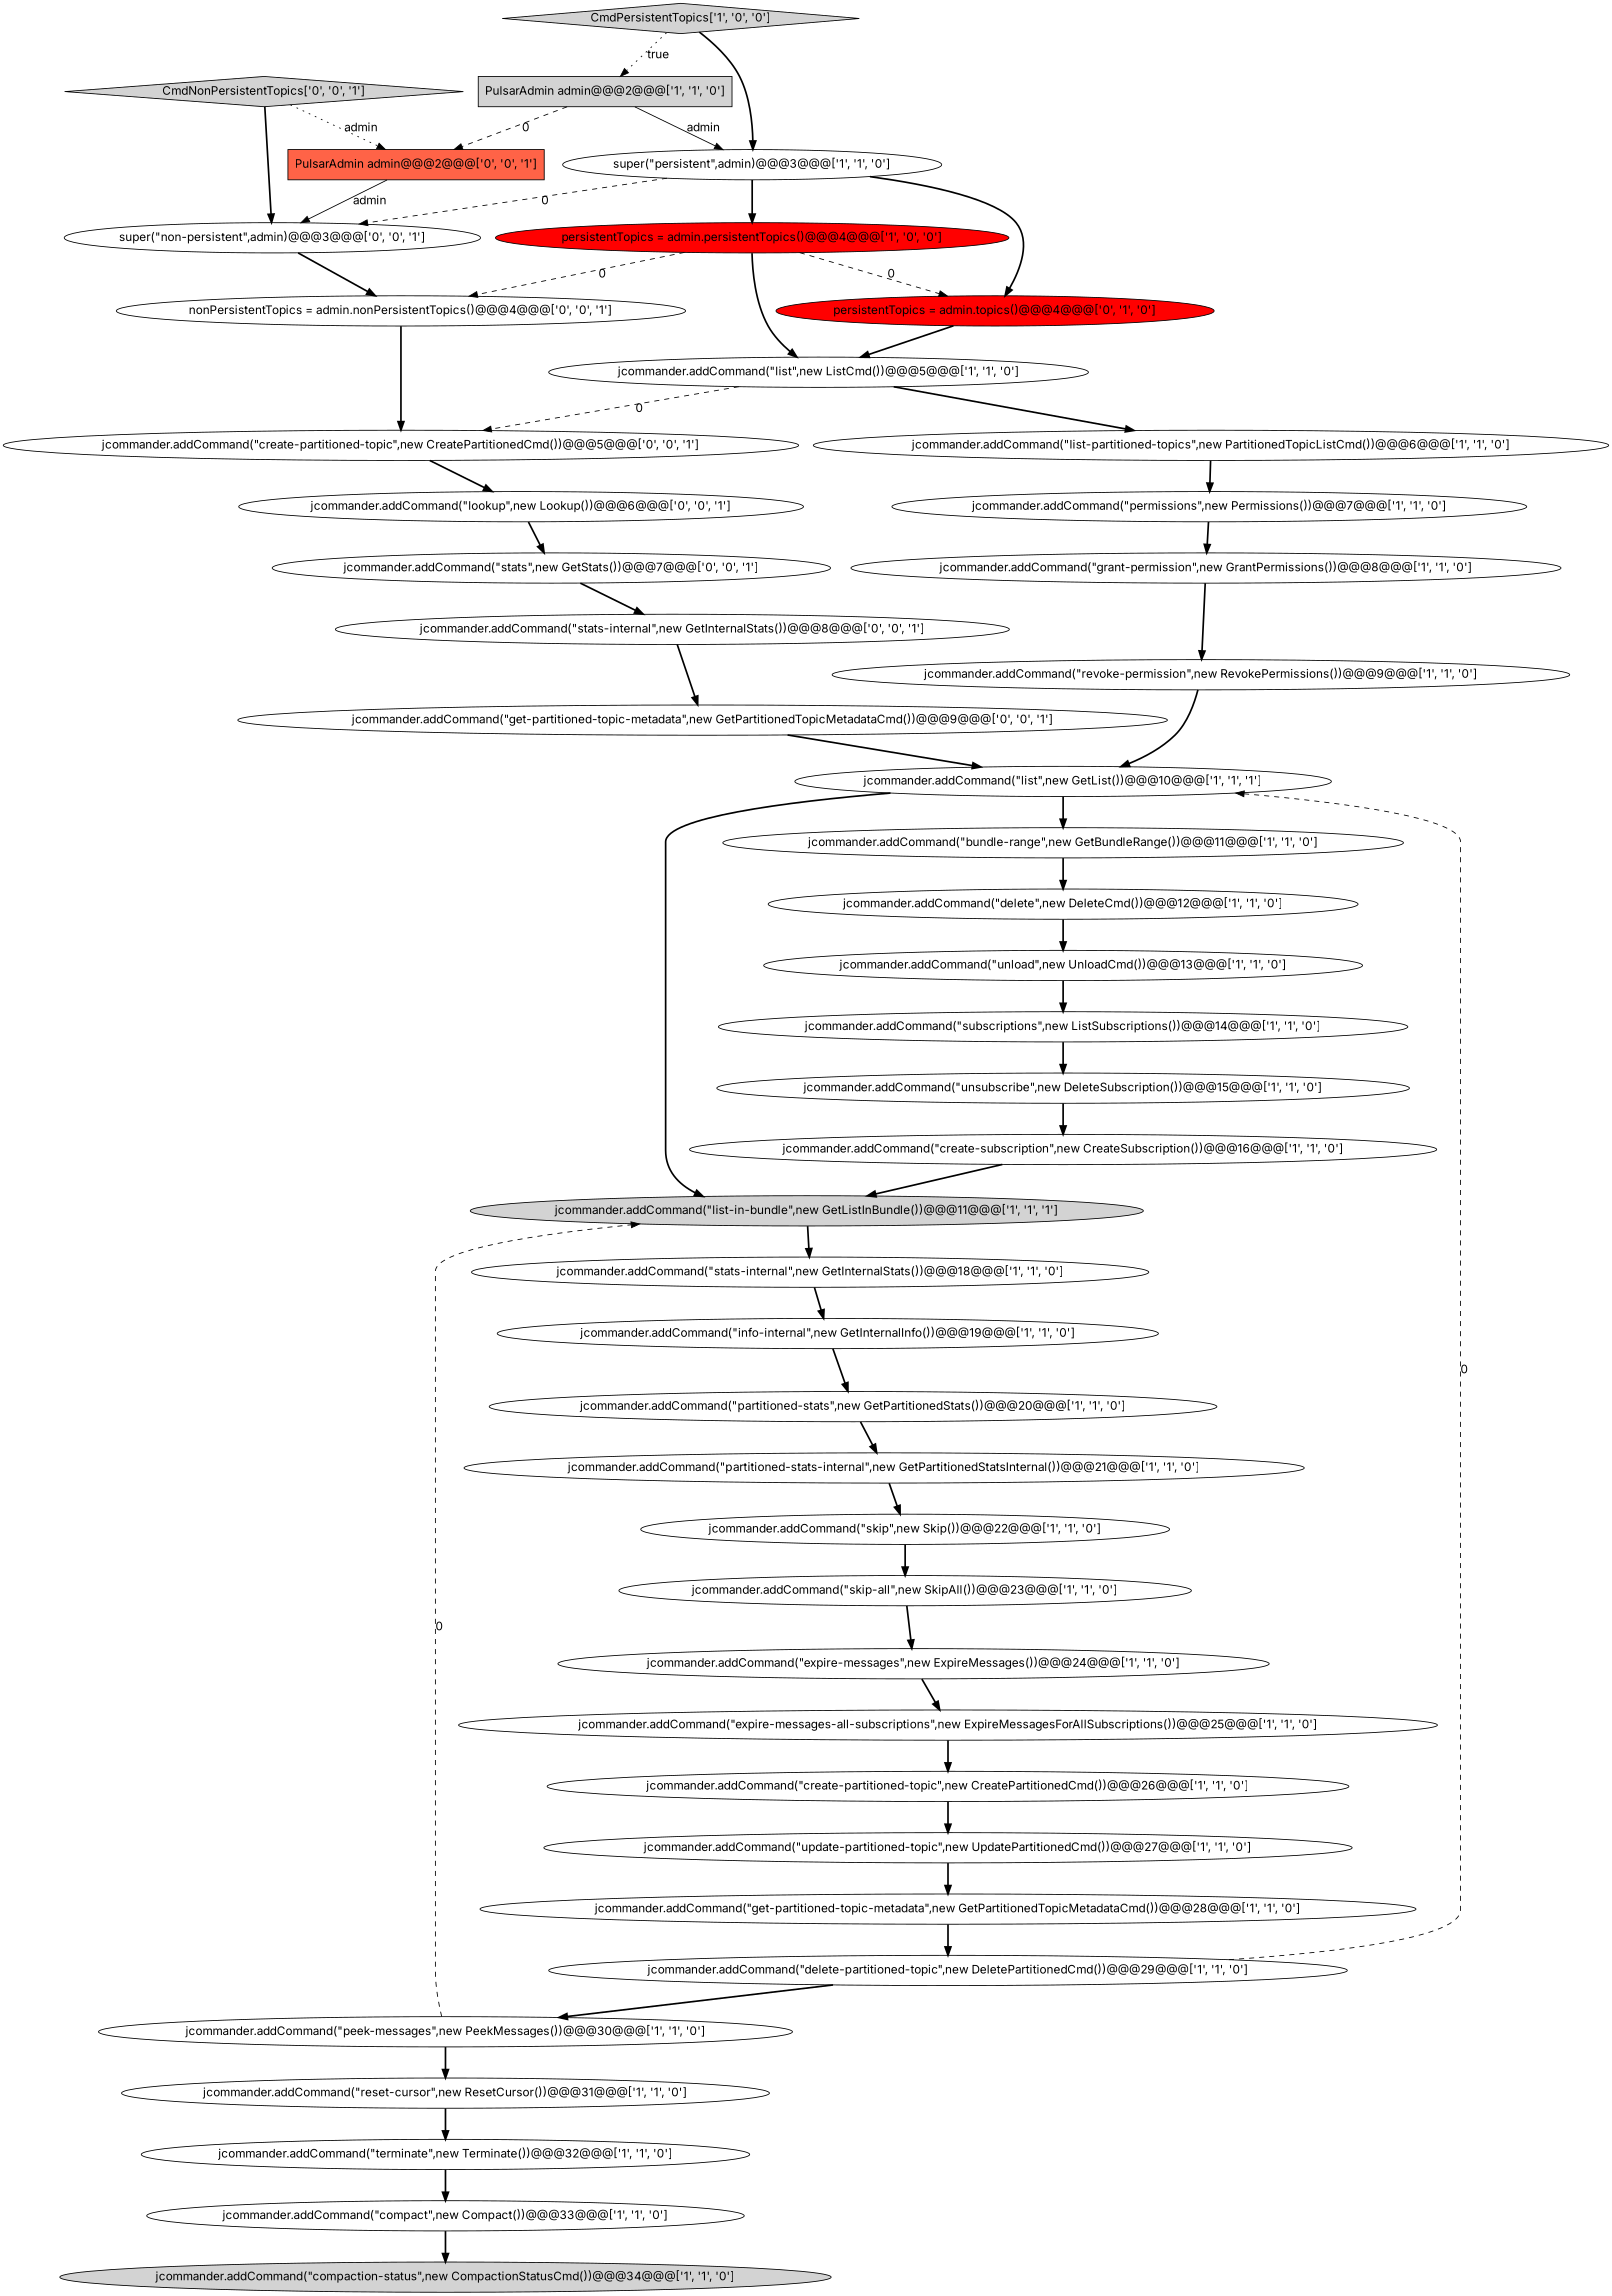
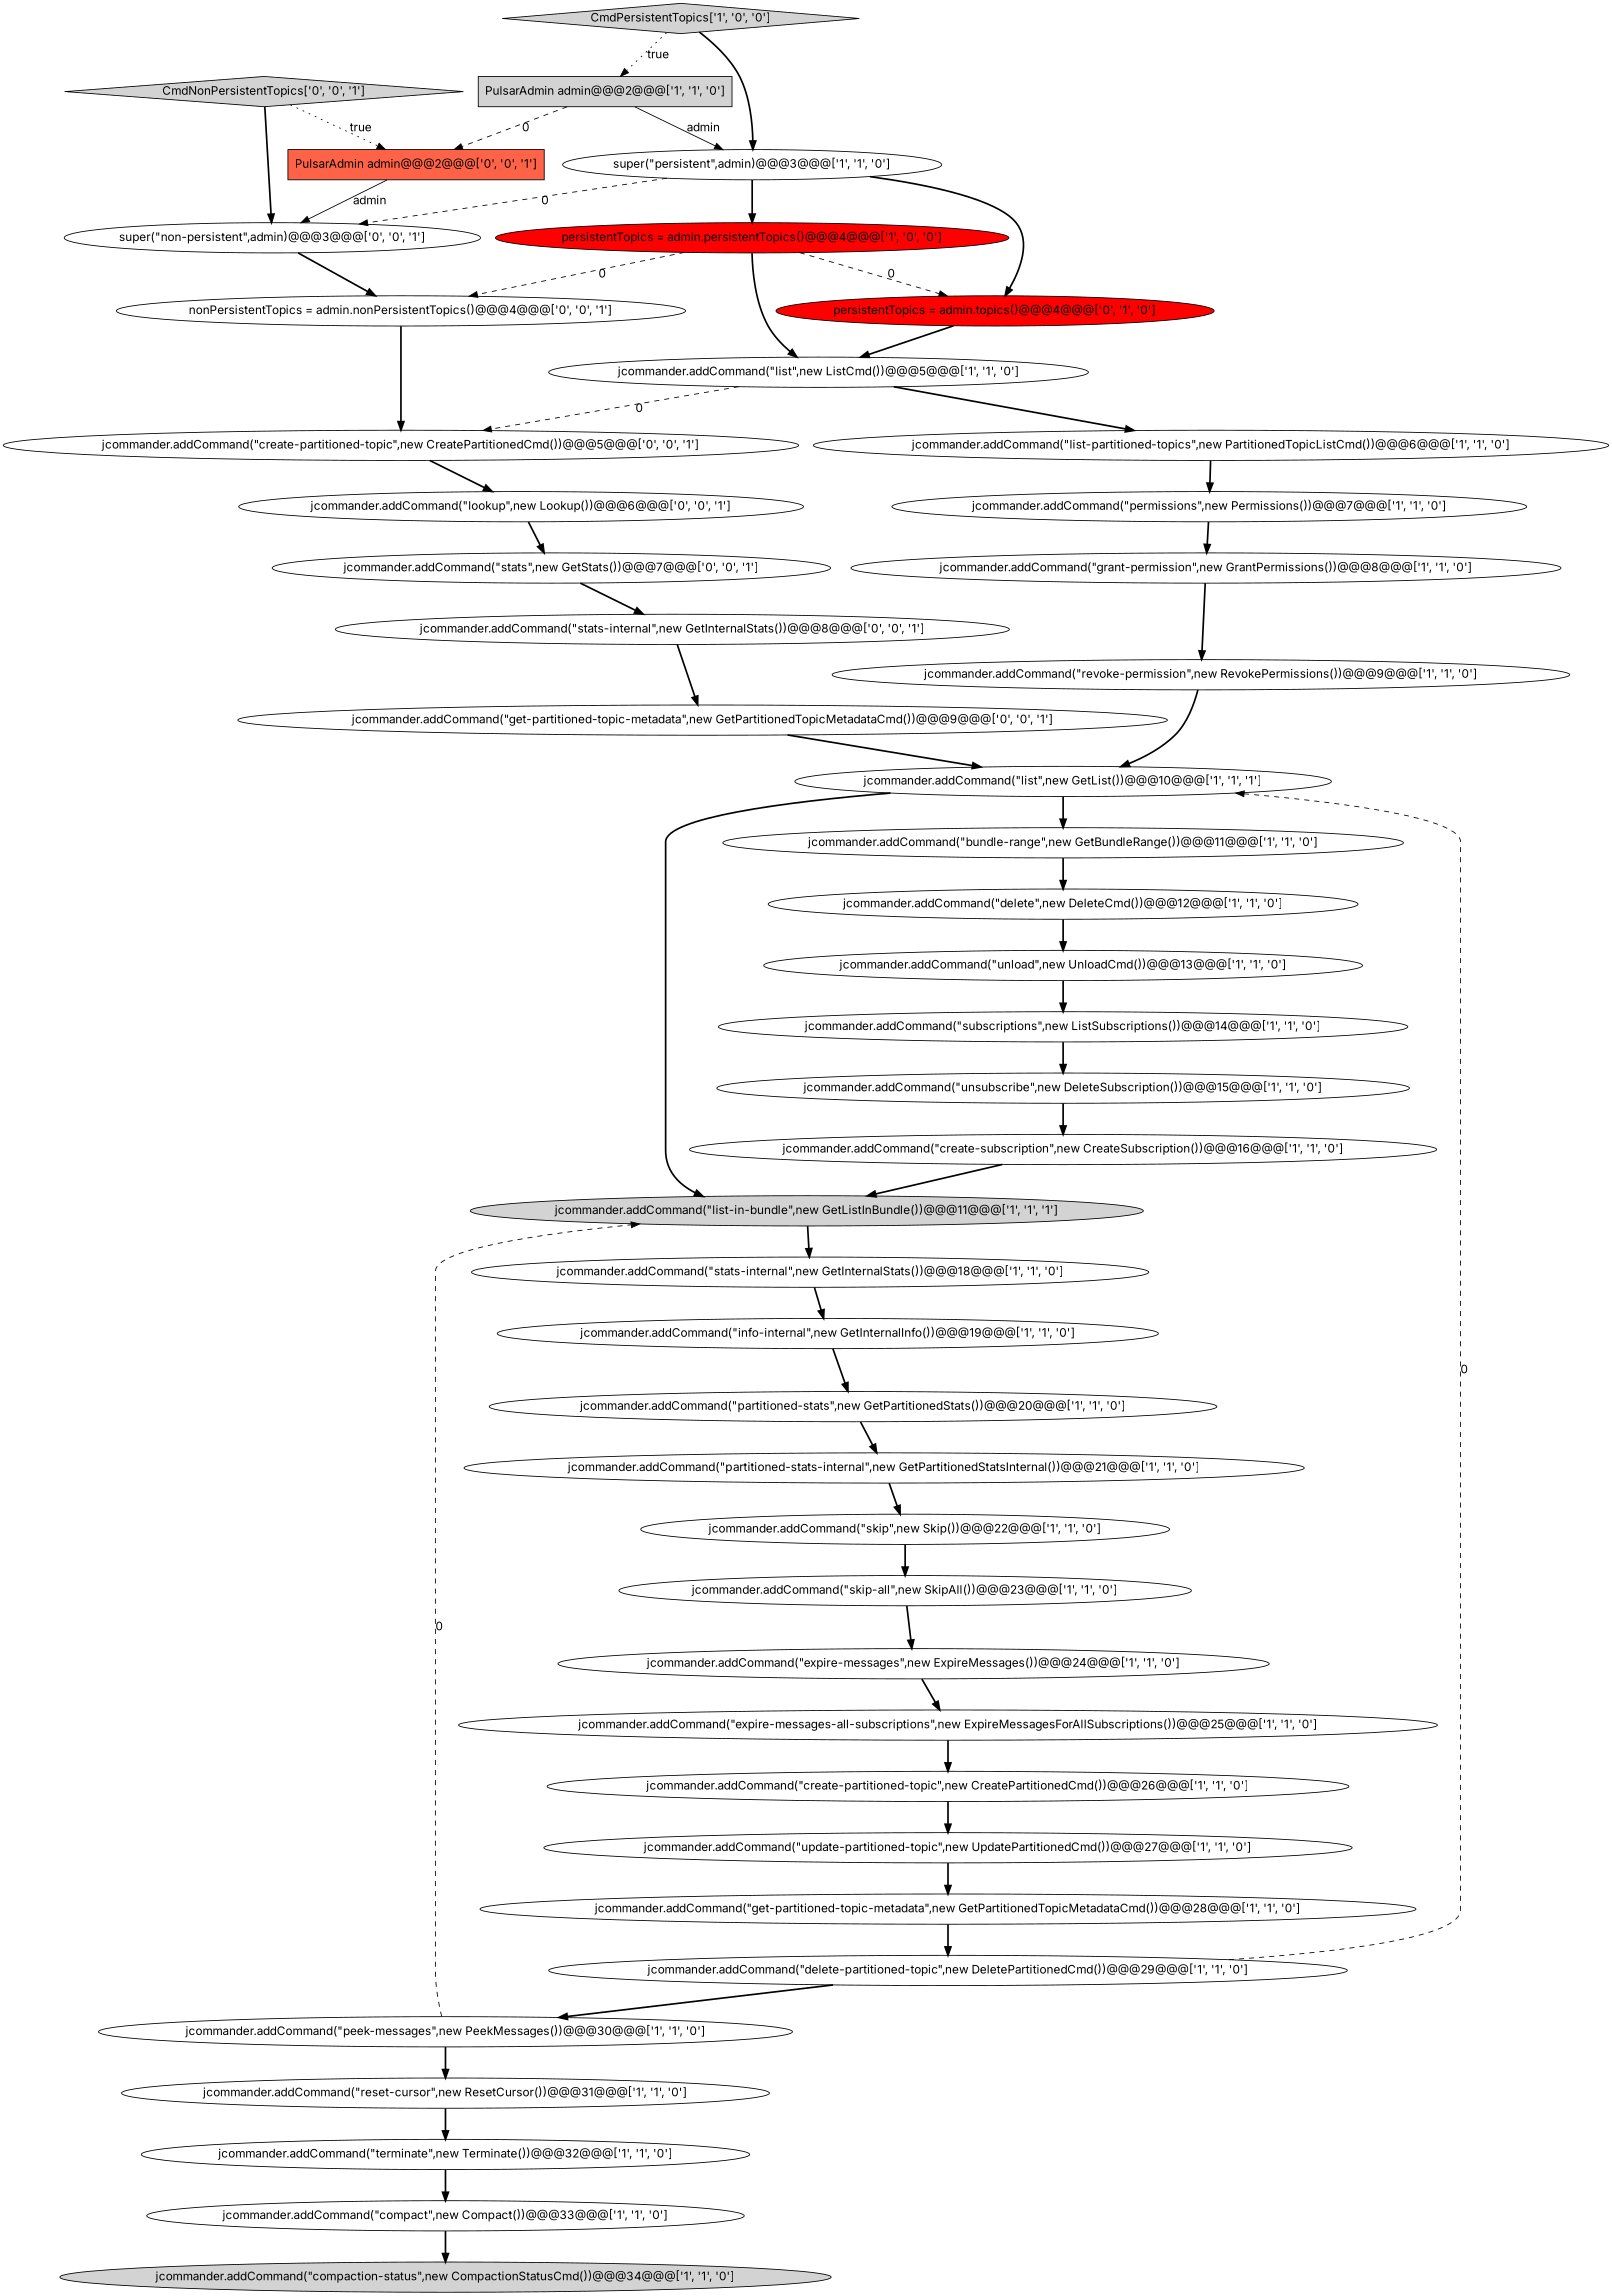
(361, 128) -> (361, 128)
